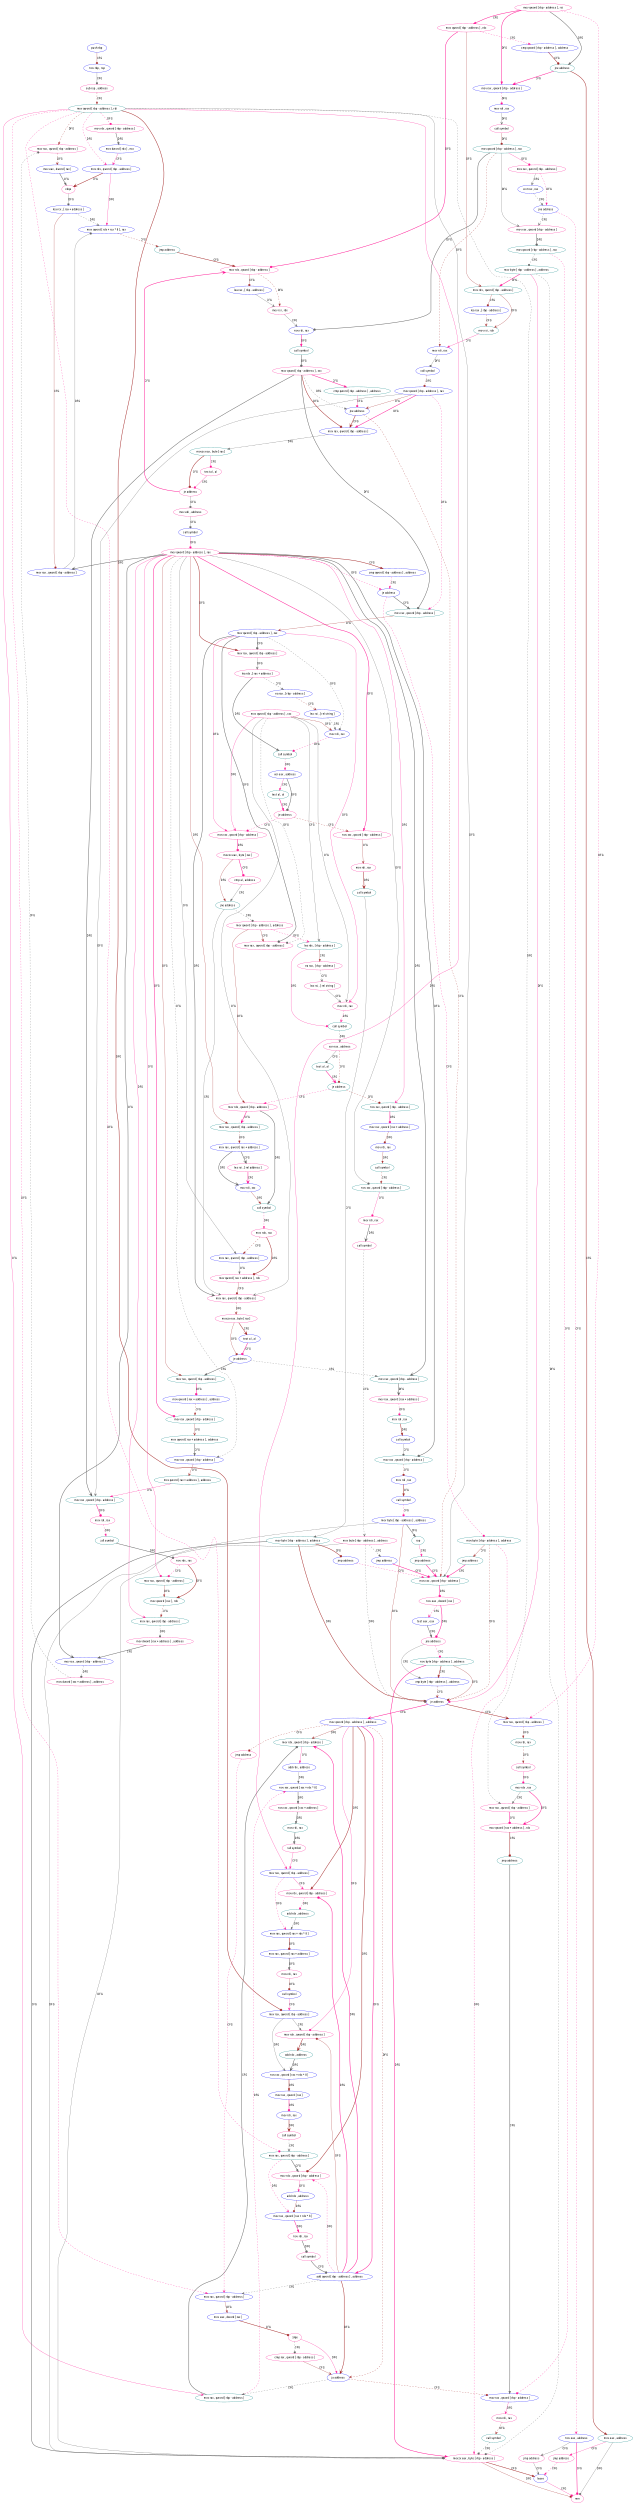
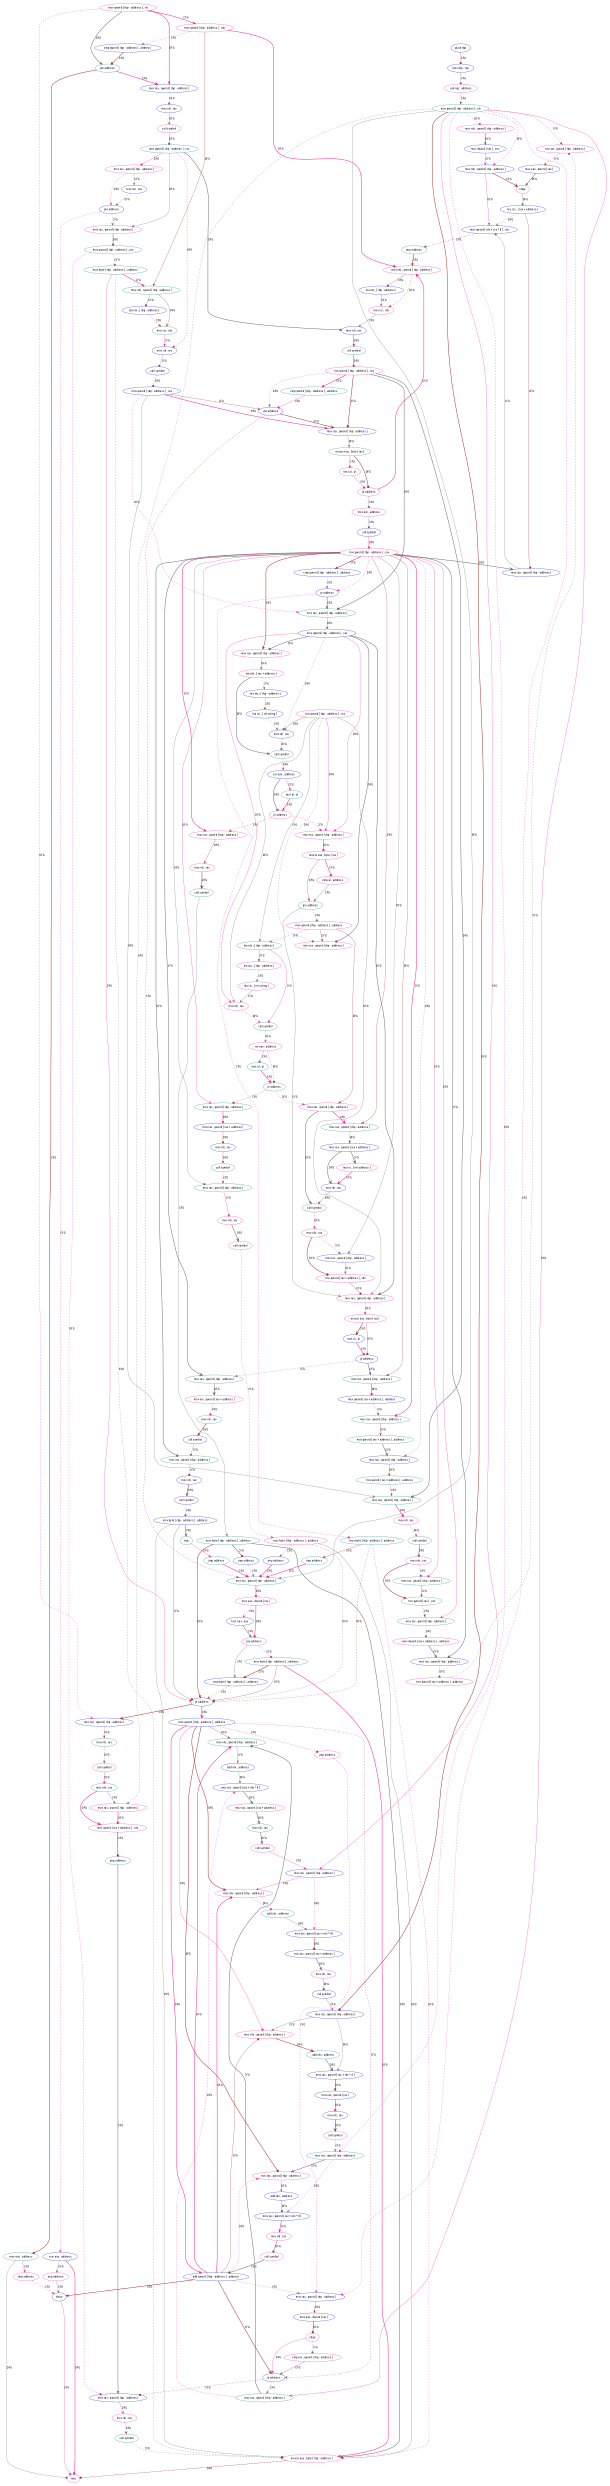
(509, 2469) -> (131, 2288)
